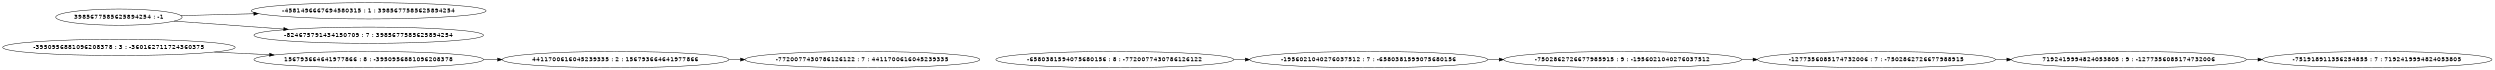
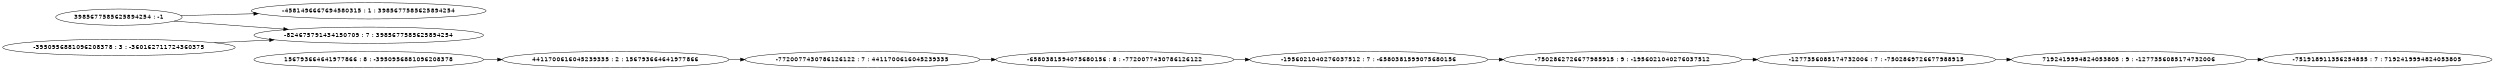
(242, 53) -> (242, 41)
none -> (986, 60)
(1876, 60) -> (1876, 60)
